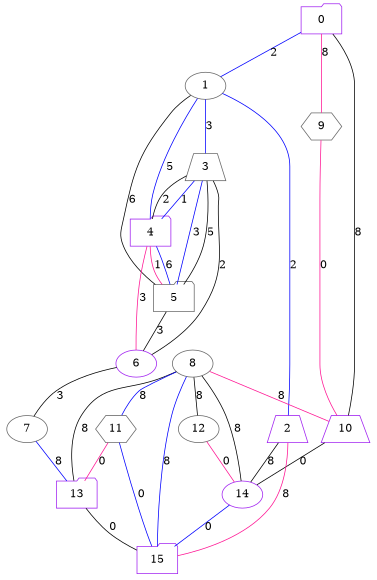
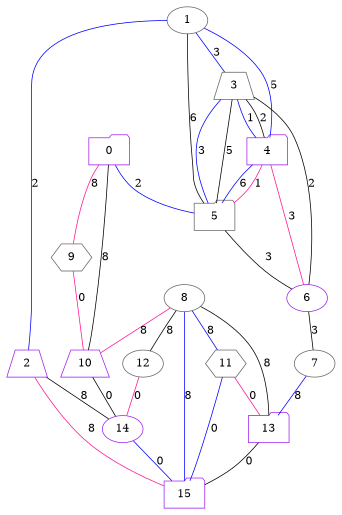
(261, 55) -> (149, 198)
(229, 425) -> none
